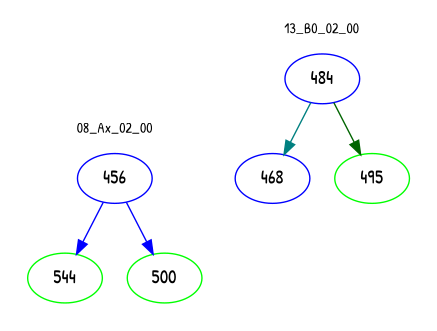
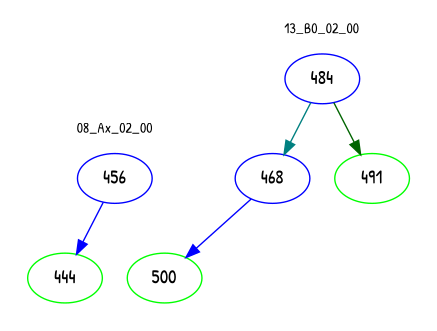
(372, 178) -> (372, 178)
(137, 222) -> (224, 224)
(65, 278) -> (65, 278)
